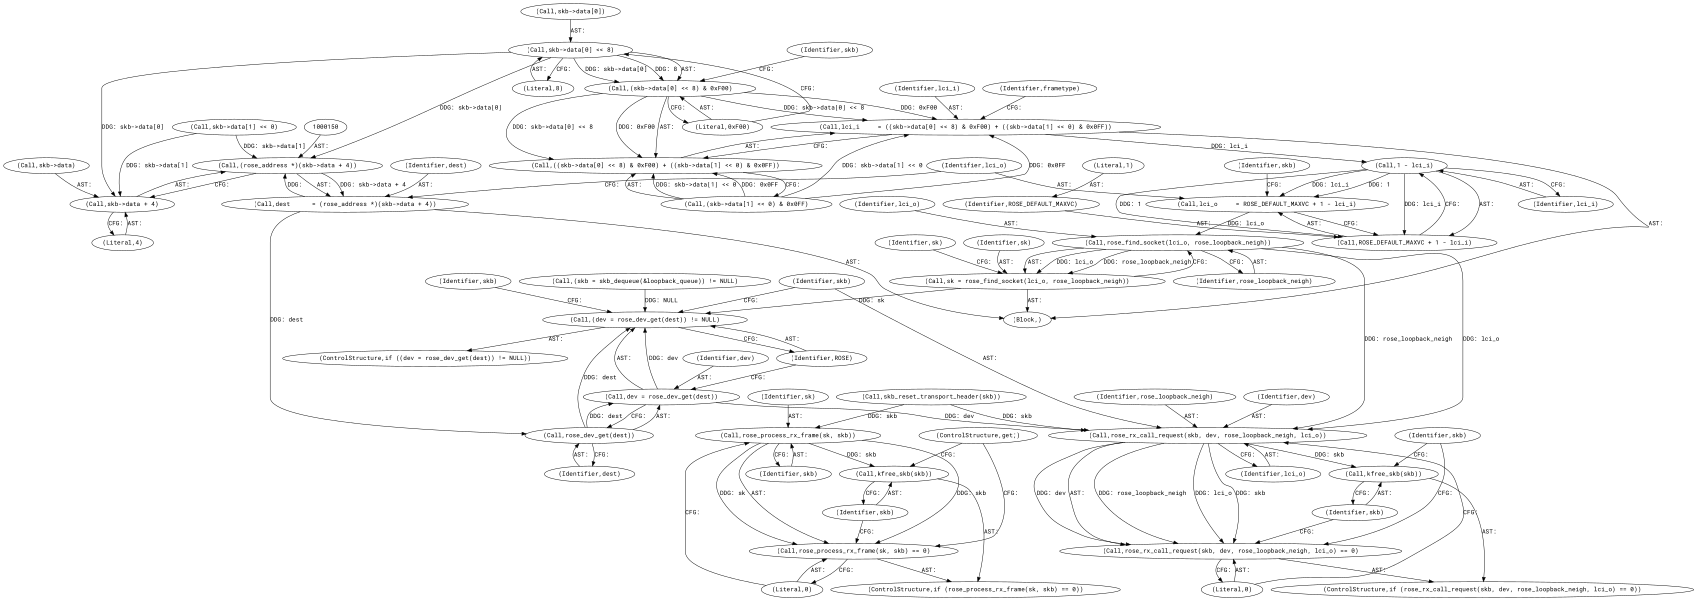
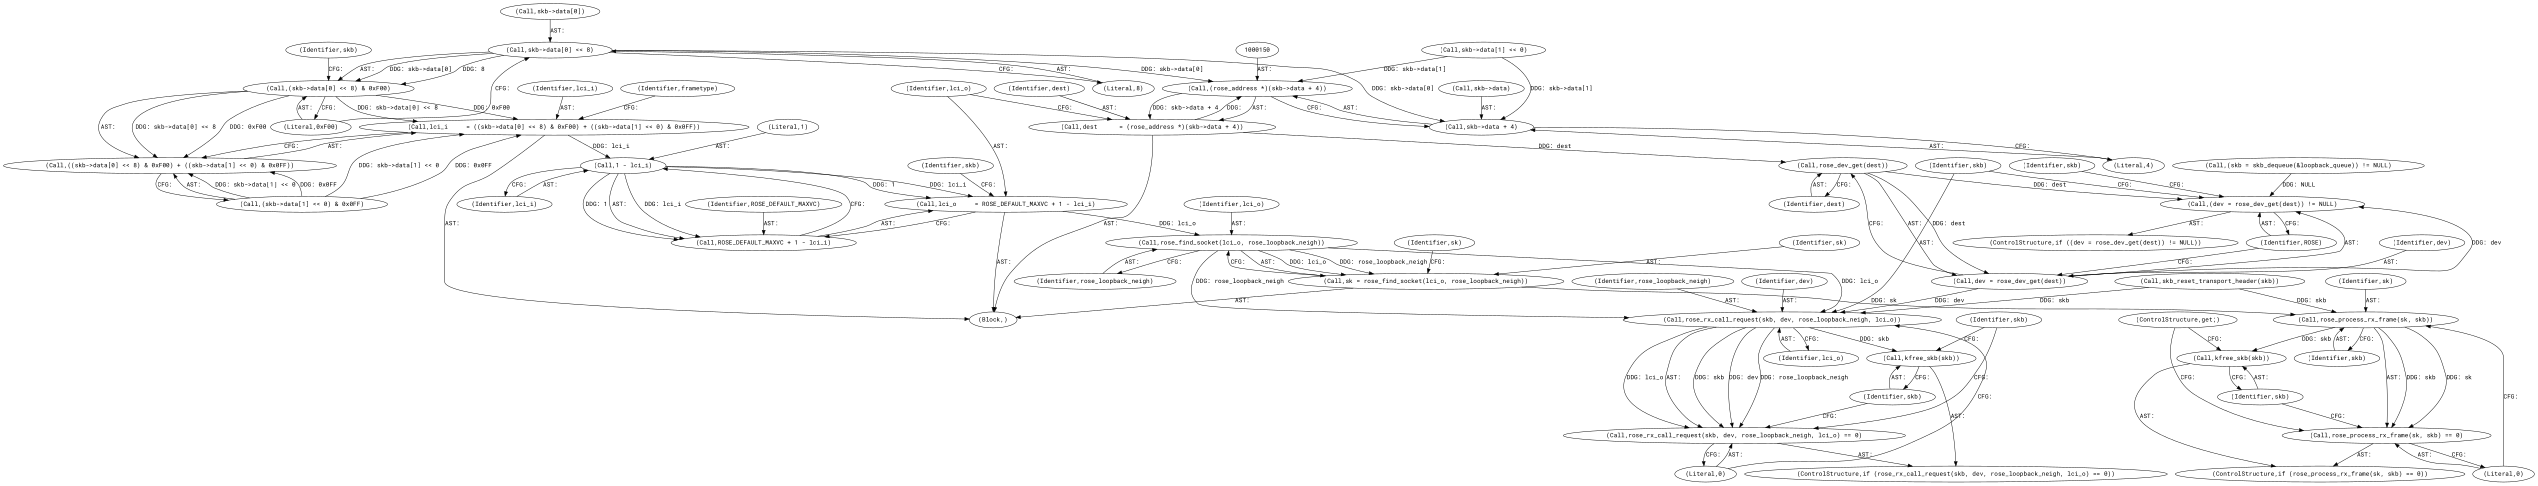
(1081, 187) -> (710, 146)
none -> (997, 260)
(836, 301) -> (1906, 306)
